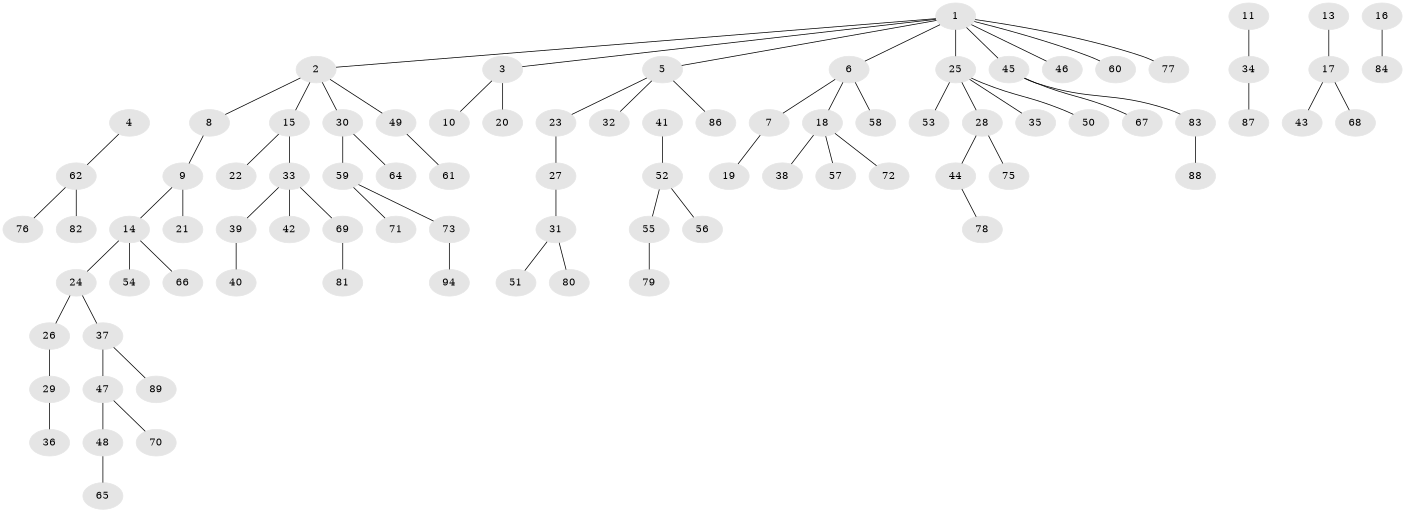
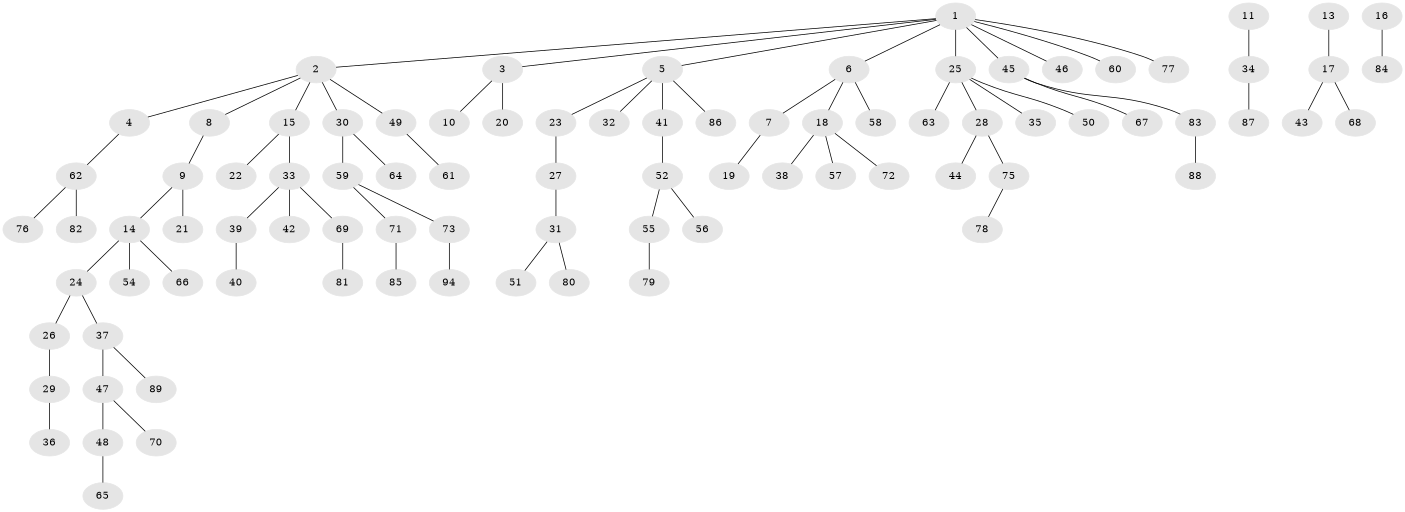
none -> (223, 96)
none -> (663, 96)
(929, 123) -> (929, 123)
(969, 203) -> (996, 203)
none -> (396, 283)
